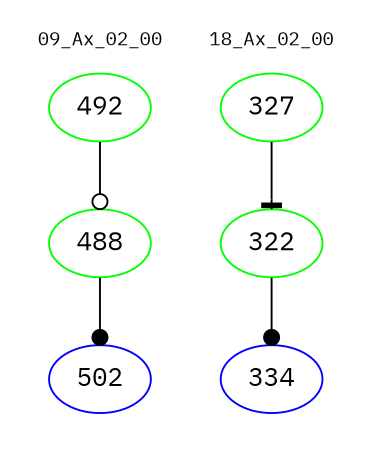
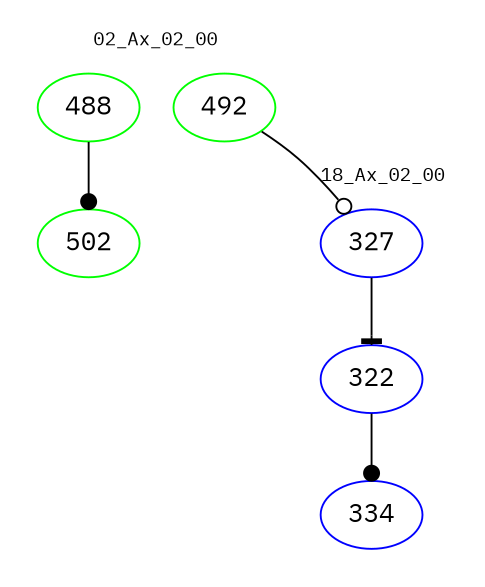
(101, 41) -> (157, 41)
(272, 108) -> (372, 243)
(100, 168) -> (317, 177)
(272, 243) -> (372, 379)
(100, 379) -> (89, 243)
